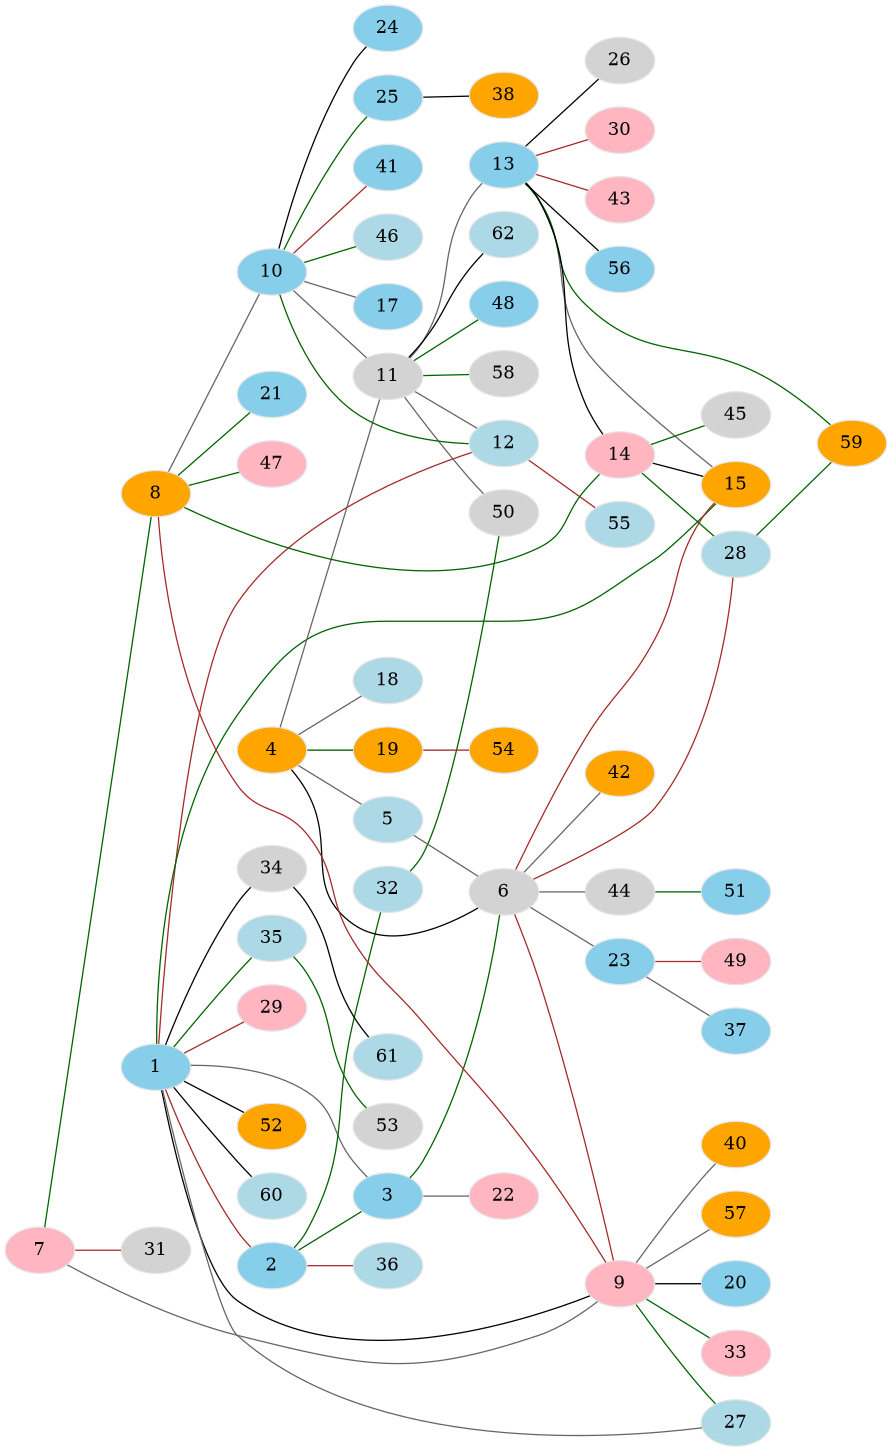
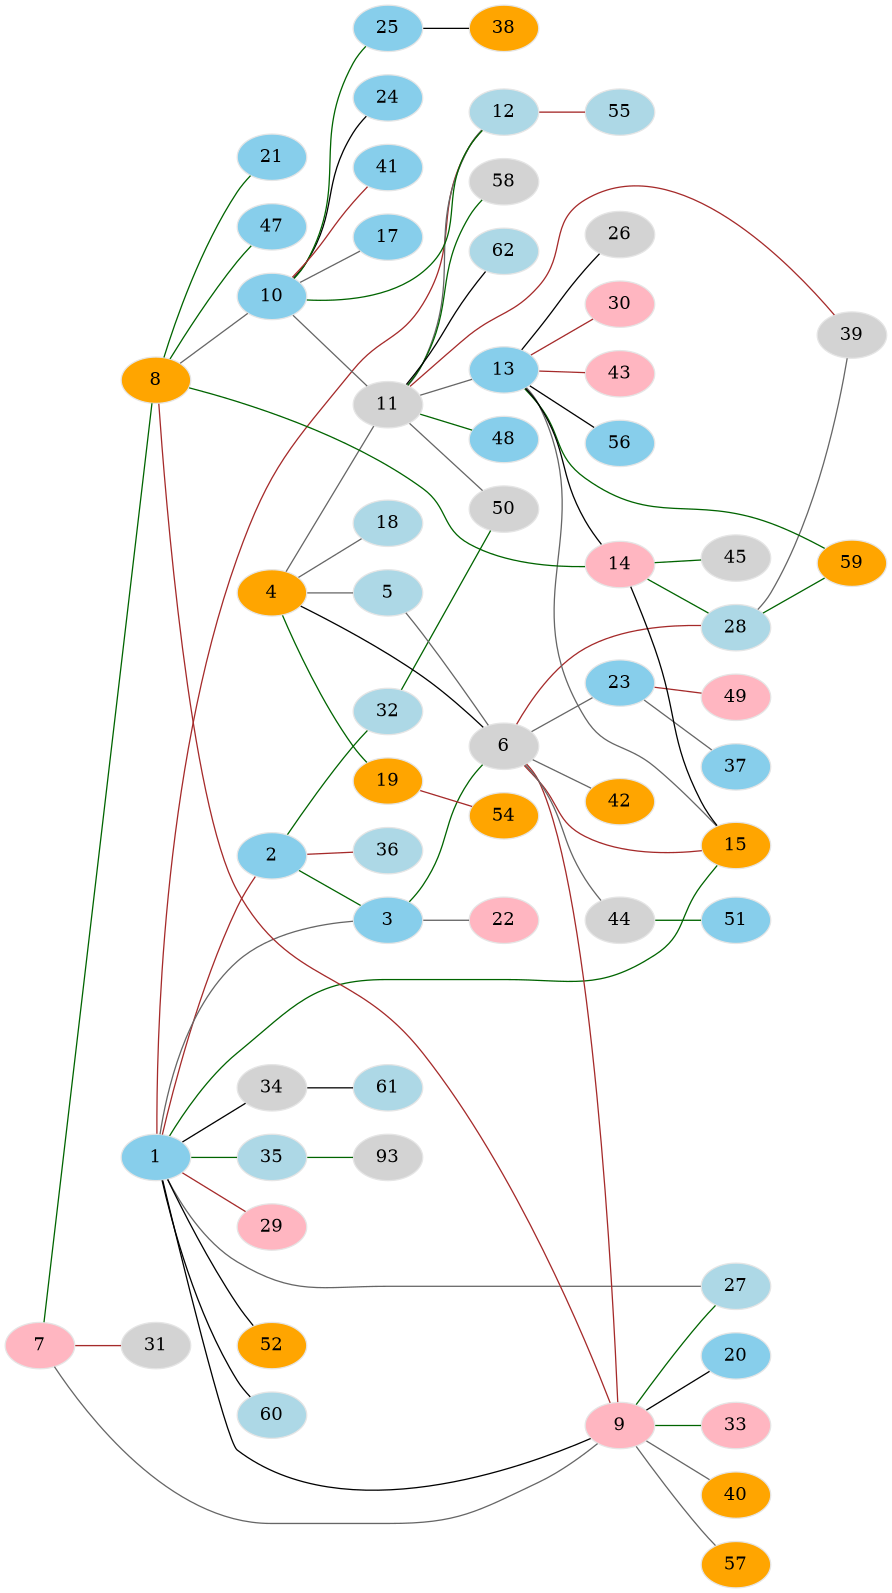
(388, 237) -> none
none -> (852, 335)
(272, 464) -> (272, 227)
(388, 1126) -> (388, 1157)
